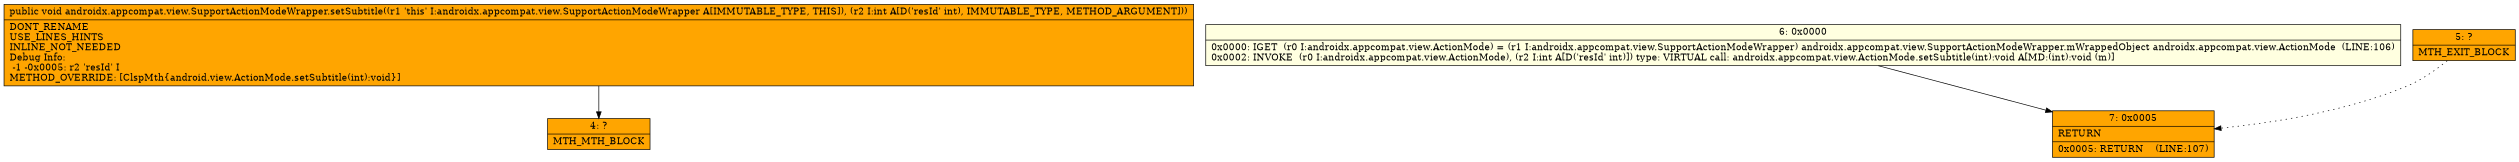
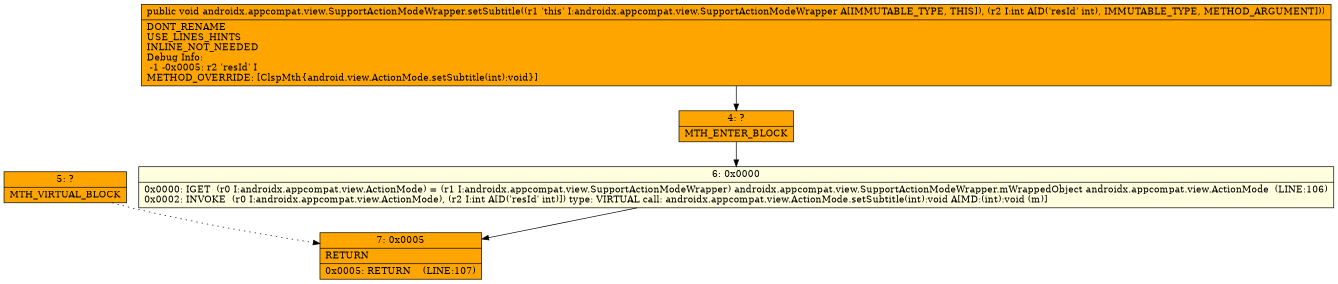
(2464, 53) -> (65, 195)
(599, 141) -> (736, 134)
none -> (736, 151)
